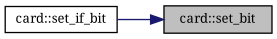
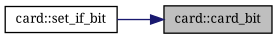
(218, 20) -> (218, 20)
